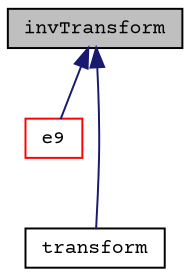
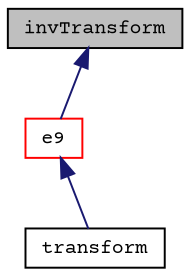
(99, 148) -> (78, 203)
